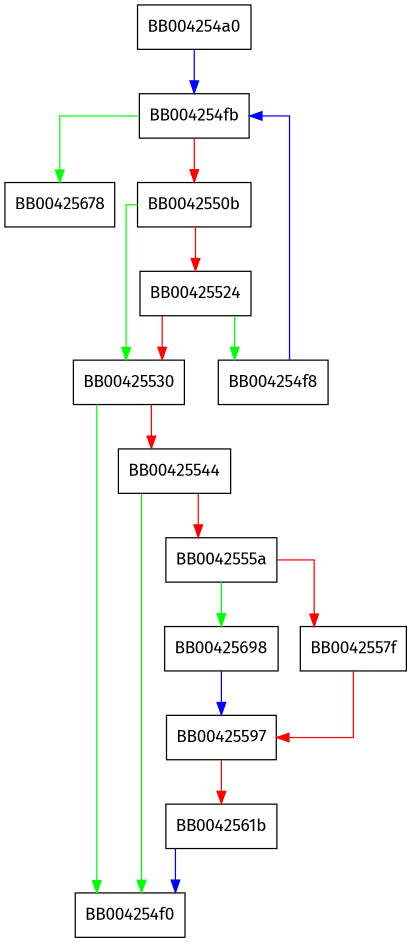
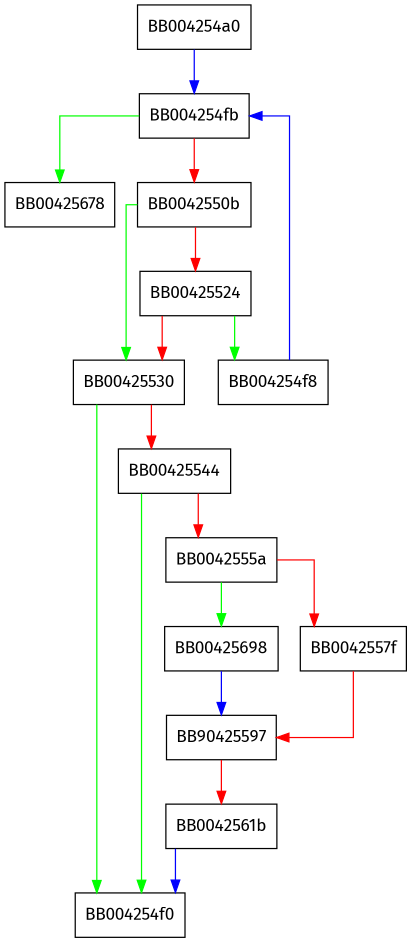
(221, 738) -> (221, 738)
